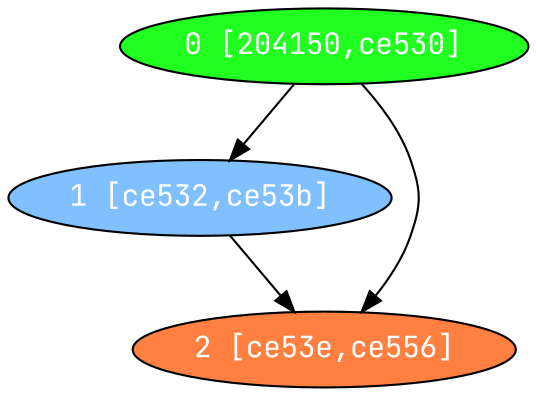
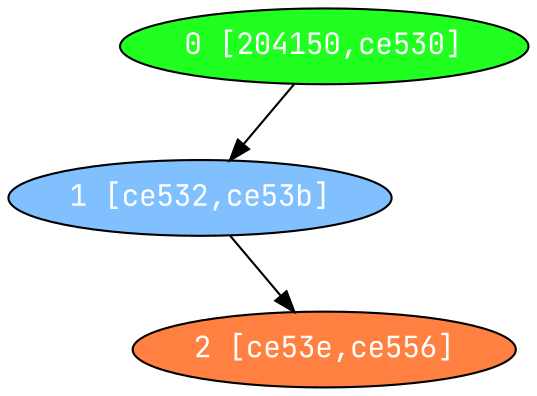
(418, 187) -> none
